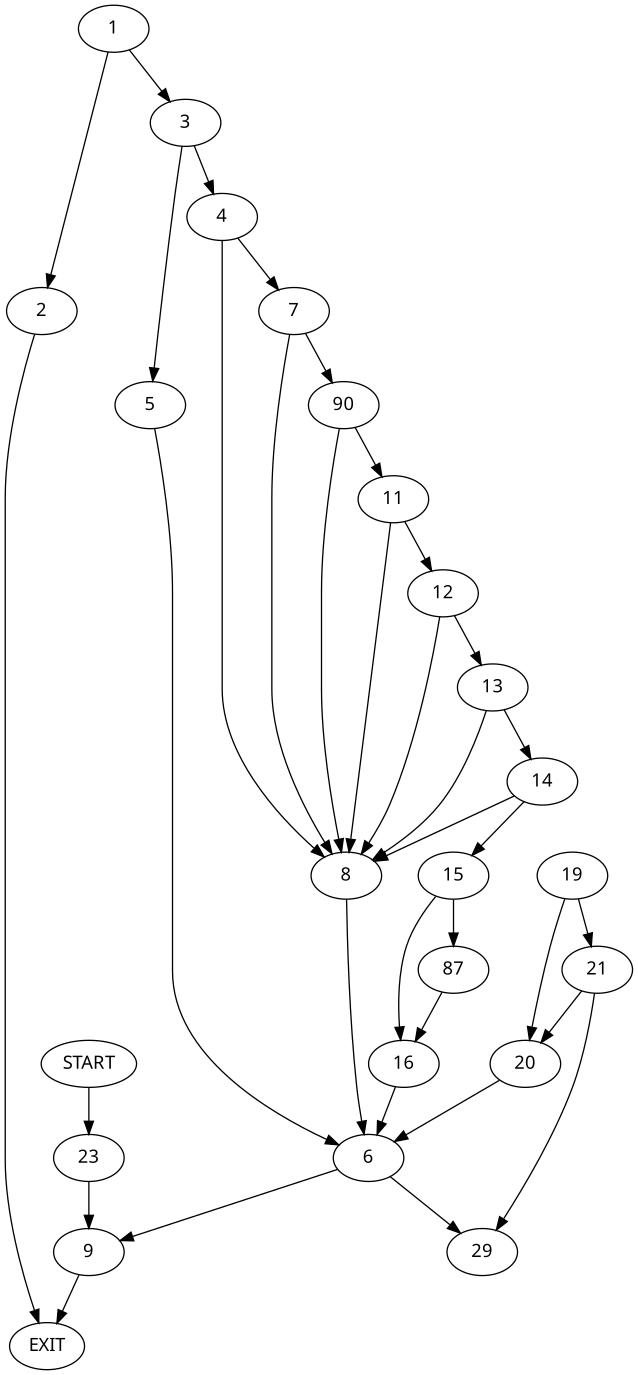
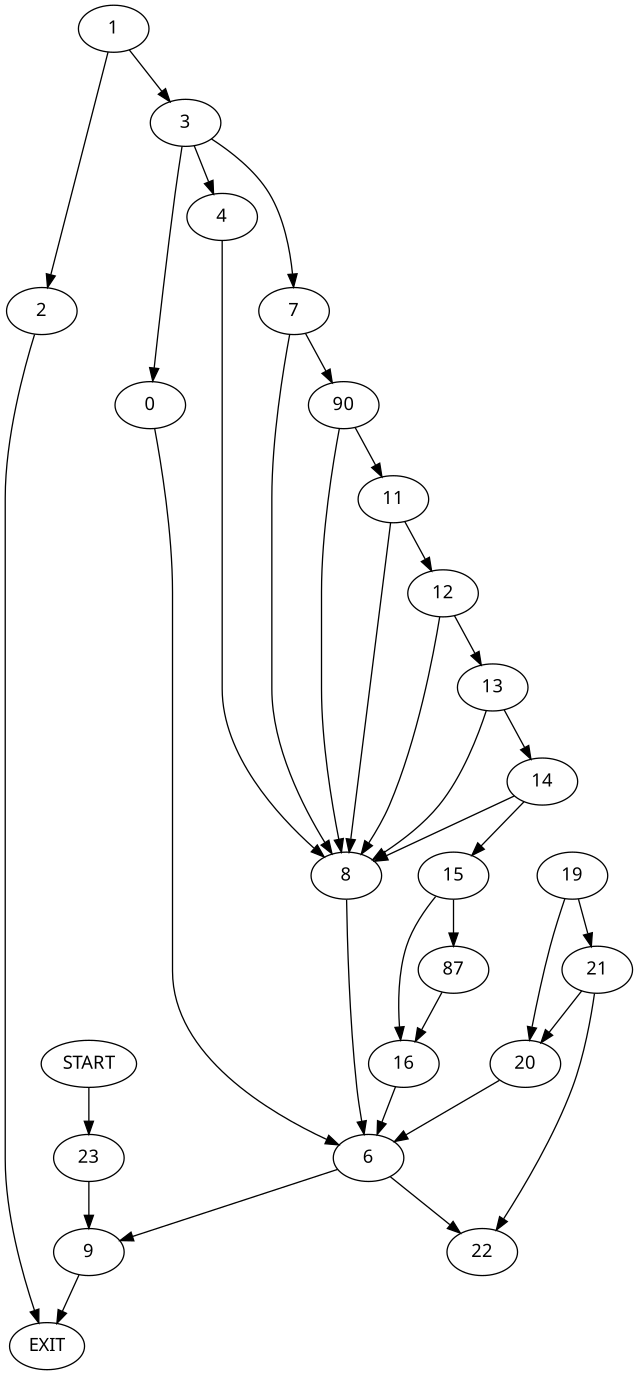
(254, 259) -> (270, 195)
(150, 405) -> (150, 405)
(482, 1252) -> (482, 1252)
